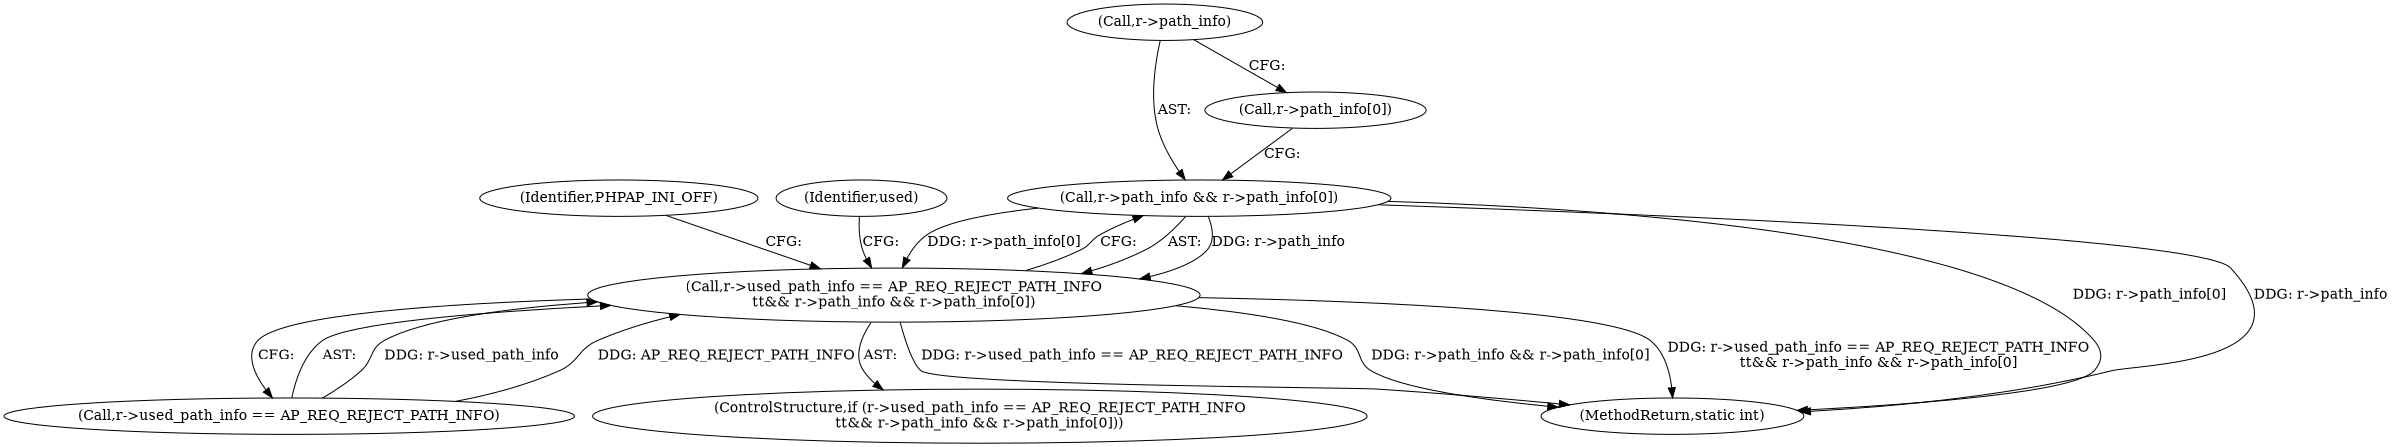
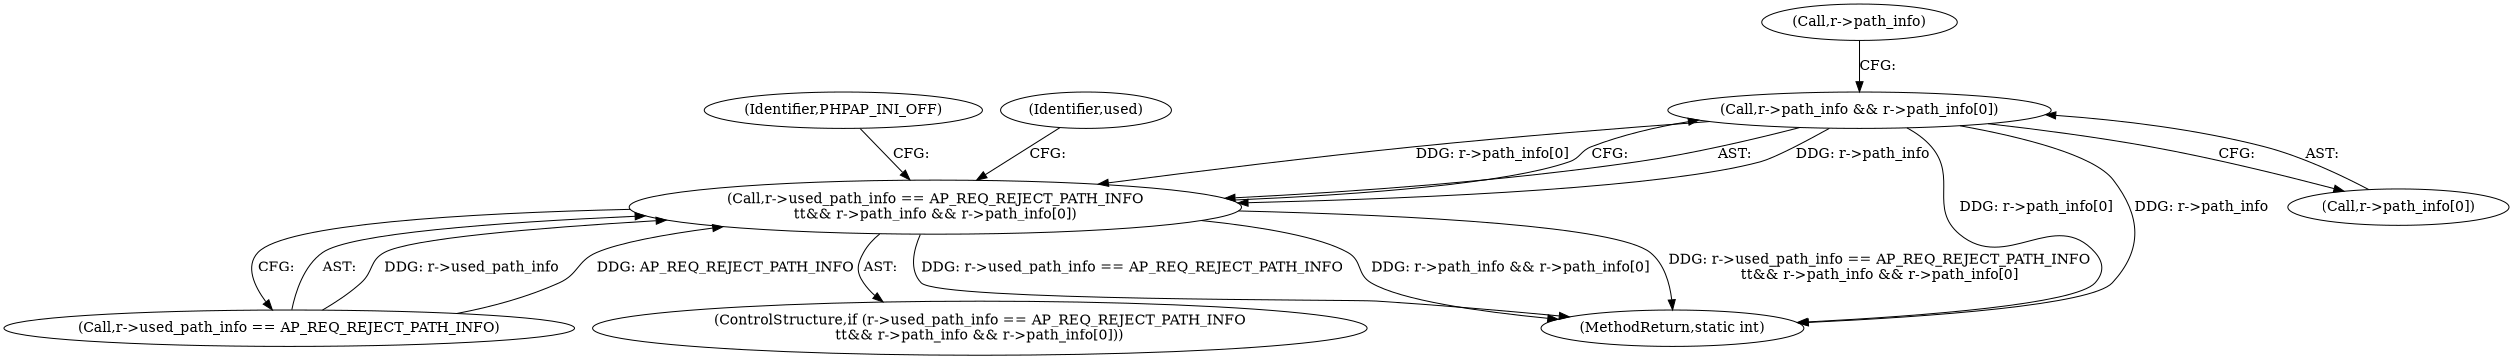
(1236, 64) -> (2162, 149)
(1177, 110) -> (1880, 66)
(1285, 154) -> (2325, 154)
